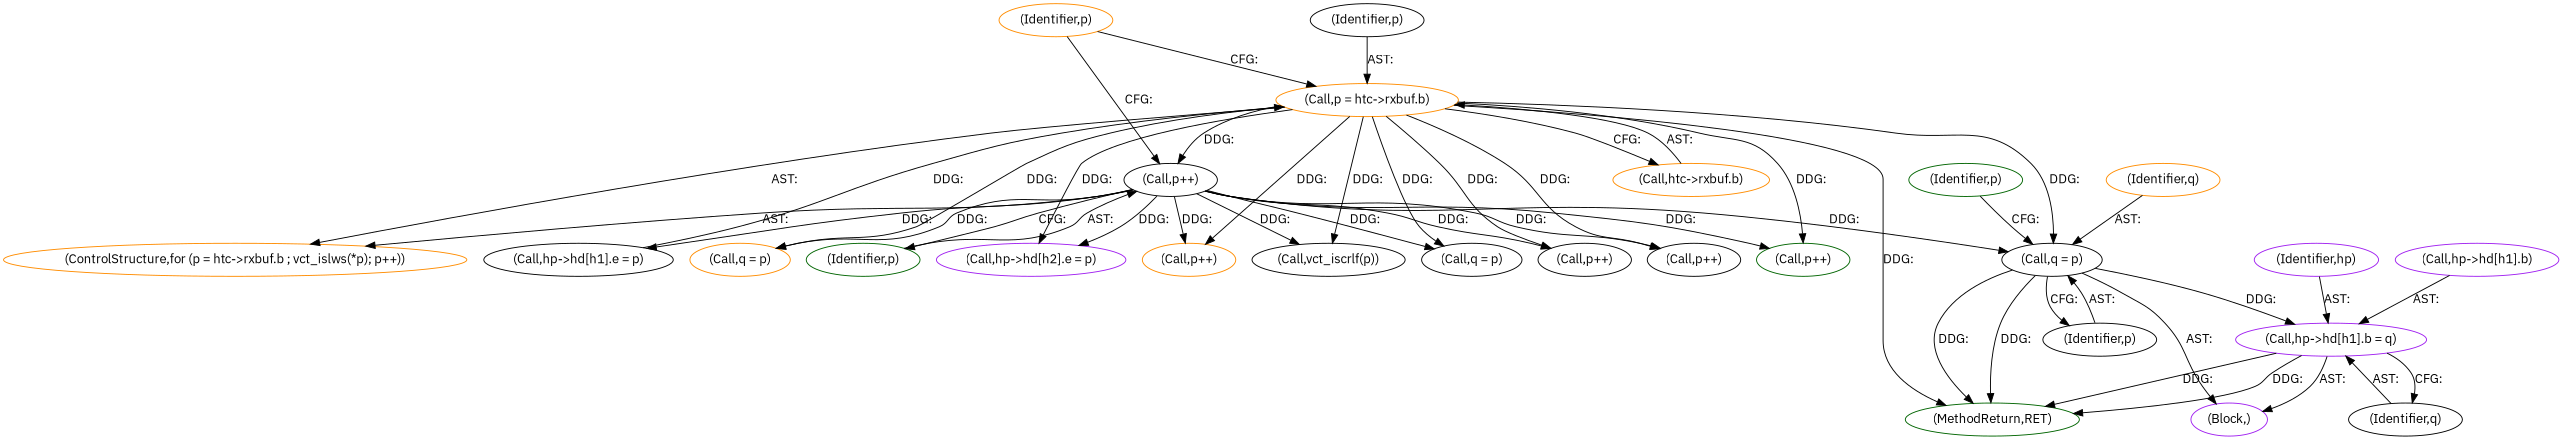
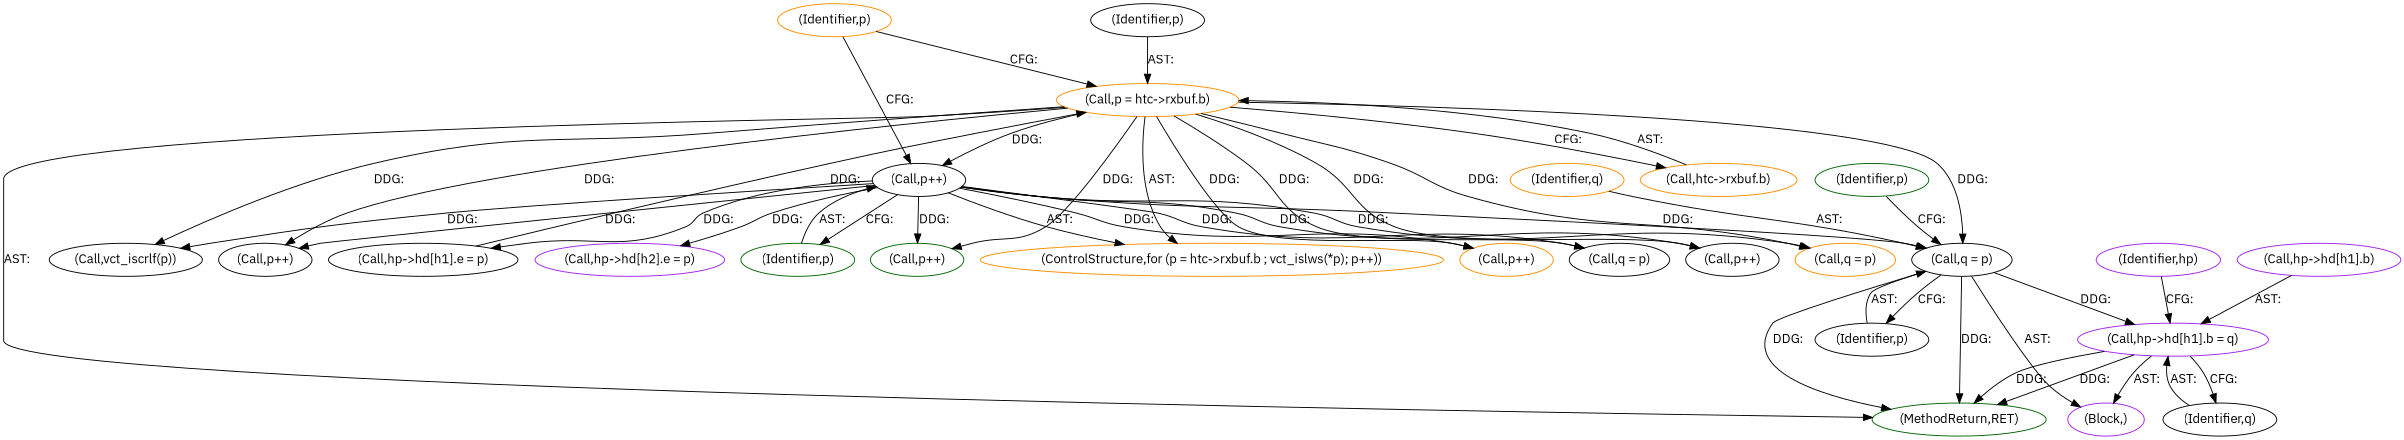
(1152, 135) -> none
(1900, 260) -> (18, 260)
(2338, 300) -> (2181, 300)
